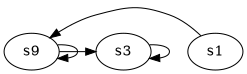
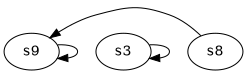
(68, 52) -> none
(215, 52) -> (215, 52)
